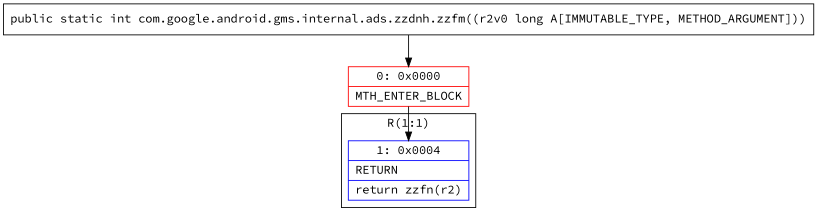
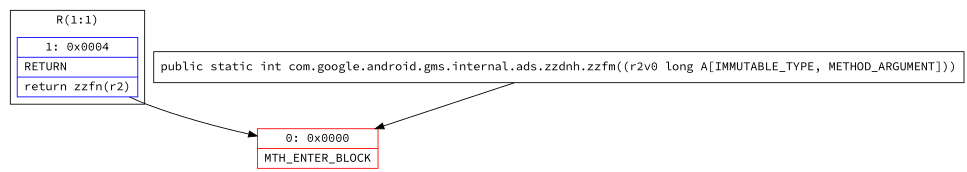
(409, 119) -> (188, 118)
